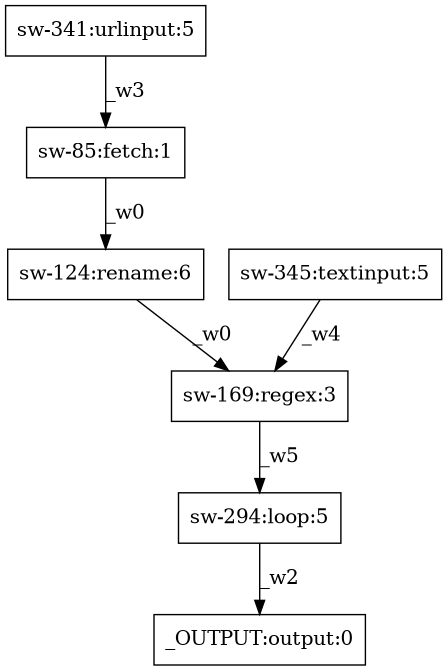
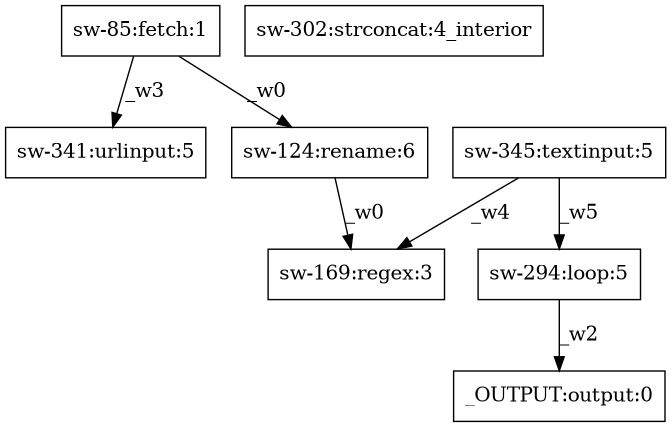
none -> (394, 31)
(106, 85) -> (125, 85)
(260, 450) -> (559, 206)
